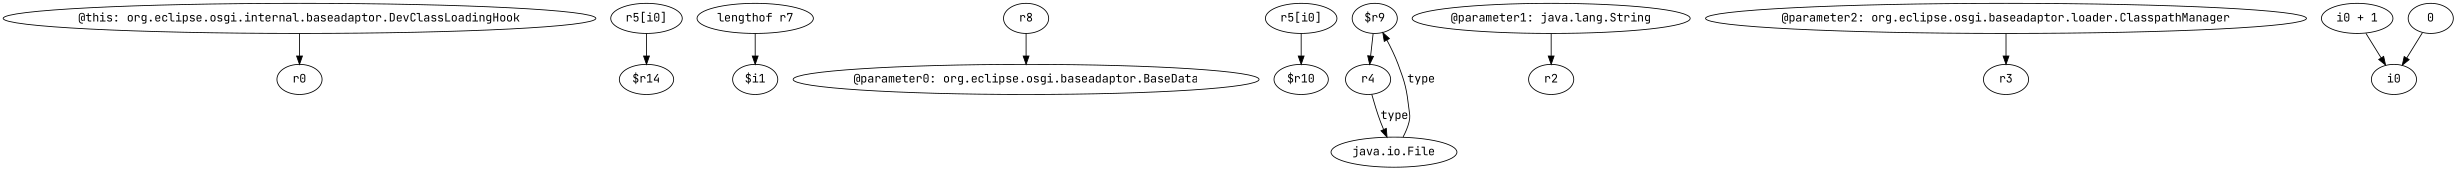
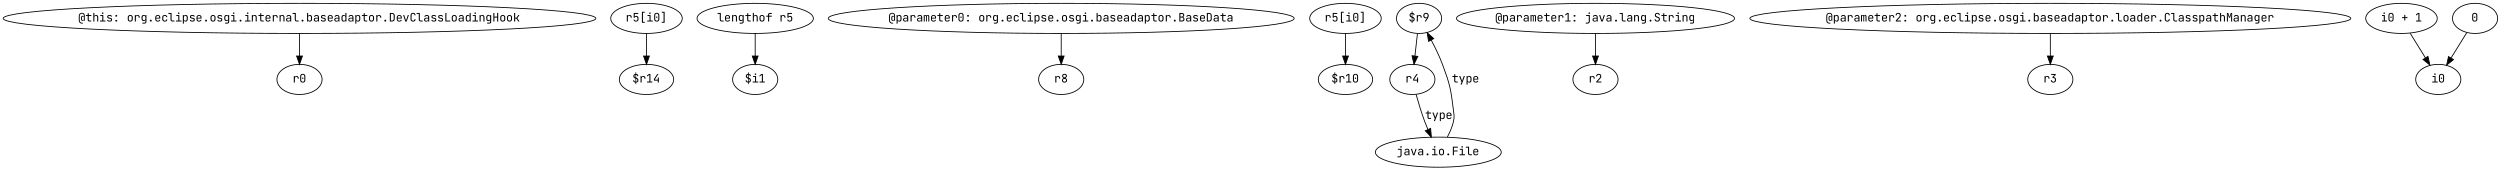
(755, 18) -> (755, 18)
(1026, 45) -> (1061, 45)
